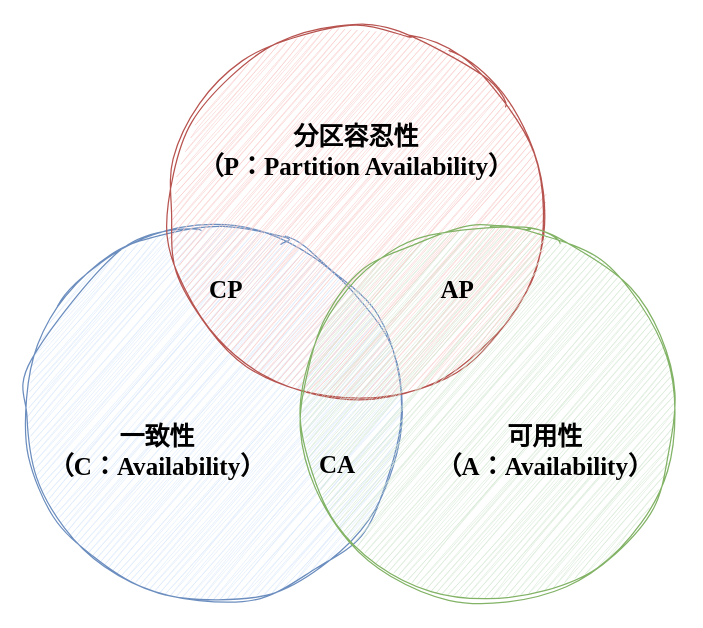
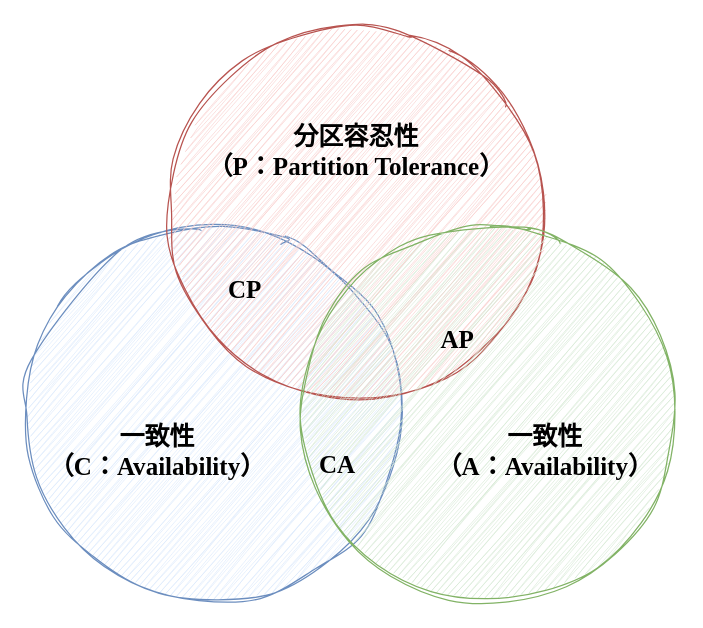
(356, 151) -> (356, 151)
(226, 288) -> (244, 288)
(457, 288) -> (457, 338)
(545, 451) -> (545, 451)
